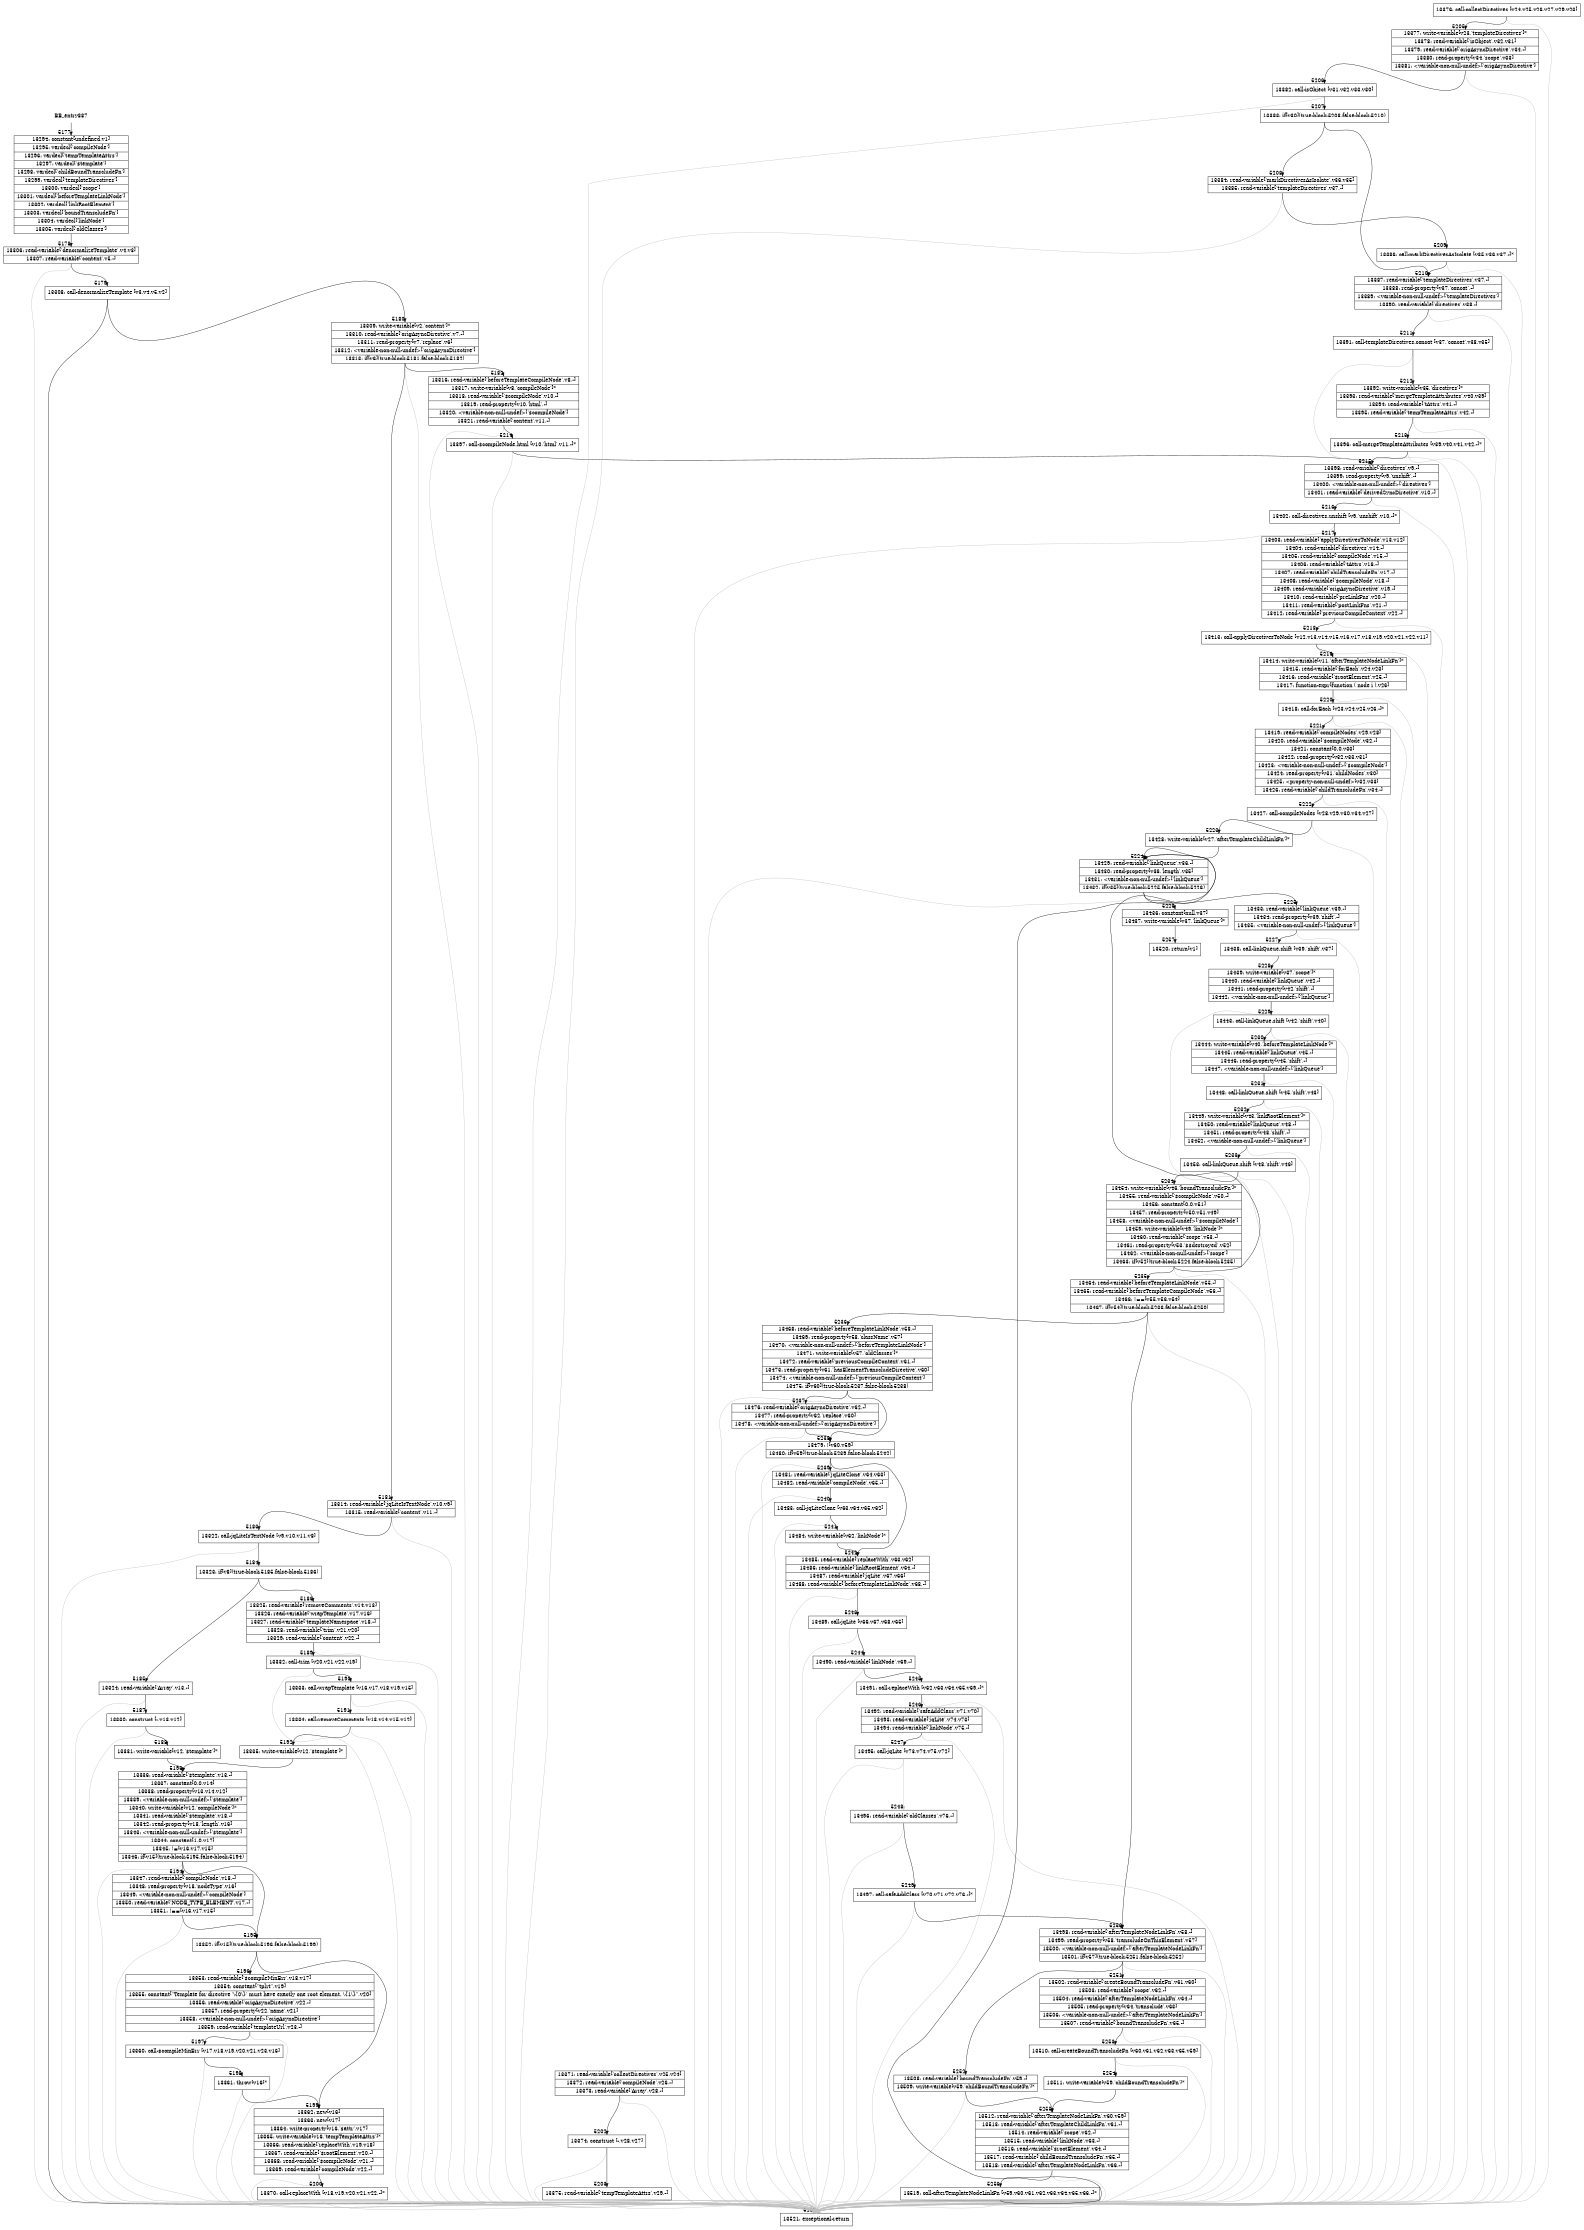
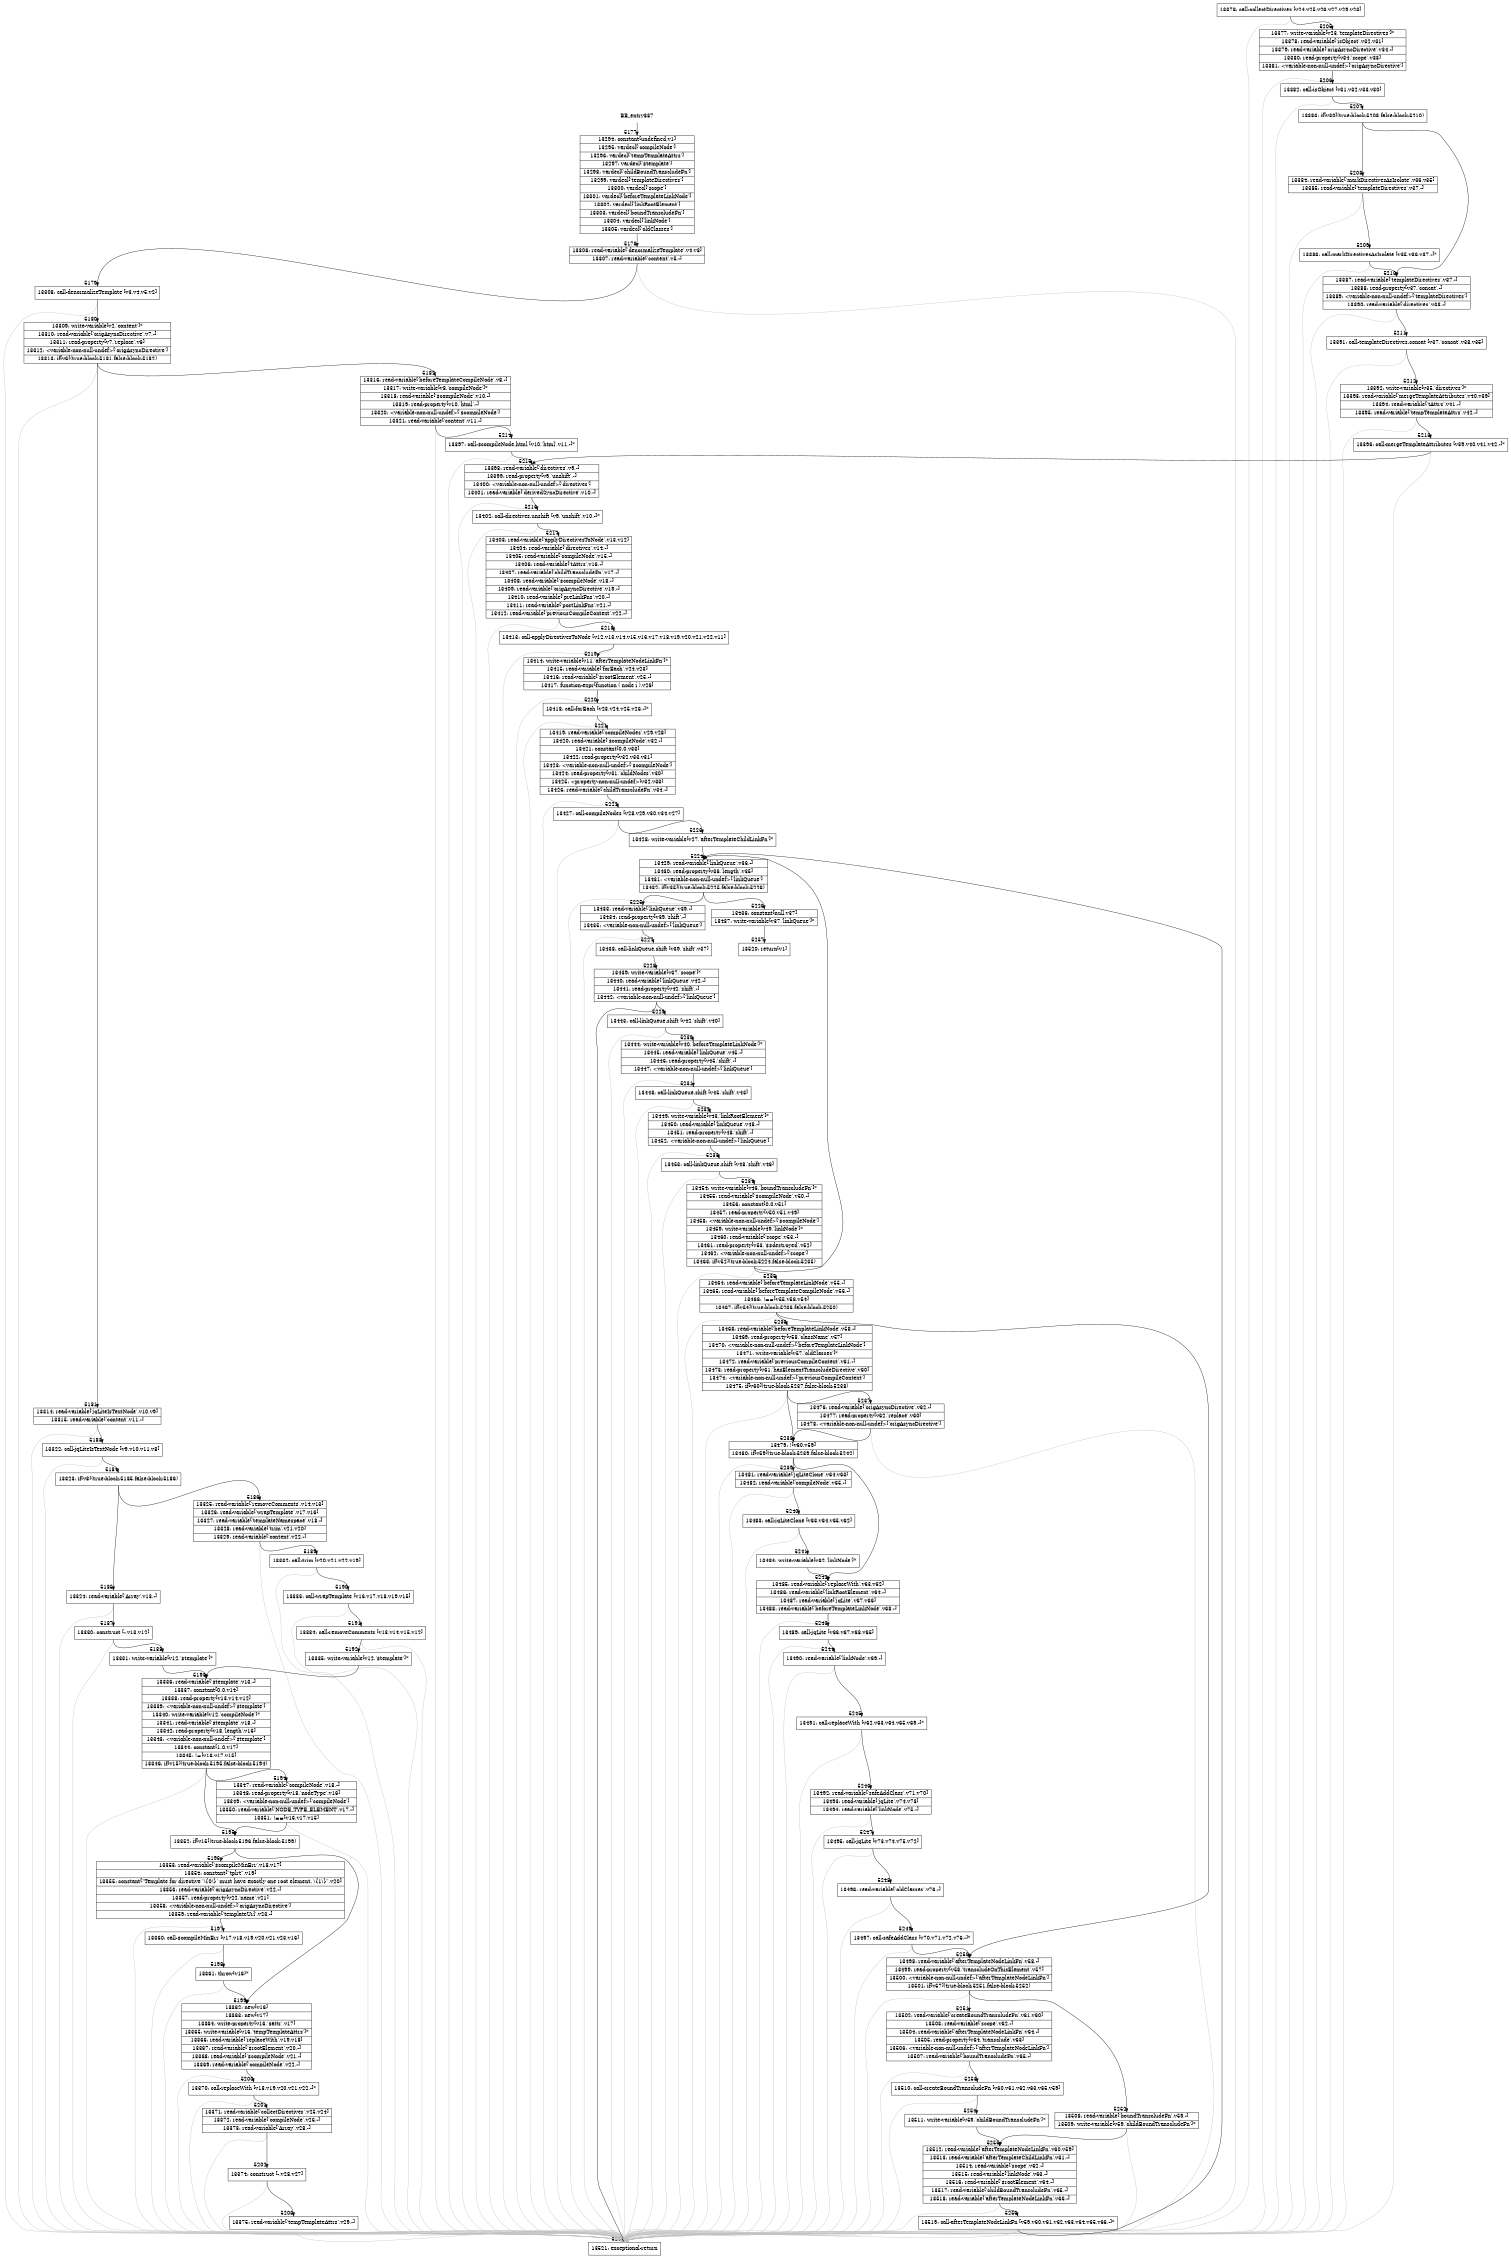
(48, 1616) -> (5, 1531)
(1279, 1750) -> (598, 1598)
(904, 1782) -> (880, 1865)
none -> (259, 2101)
